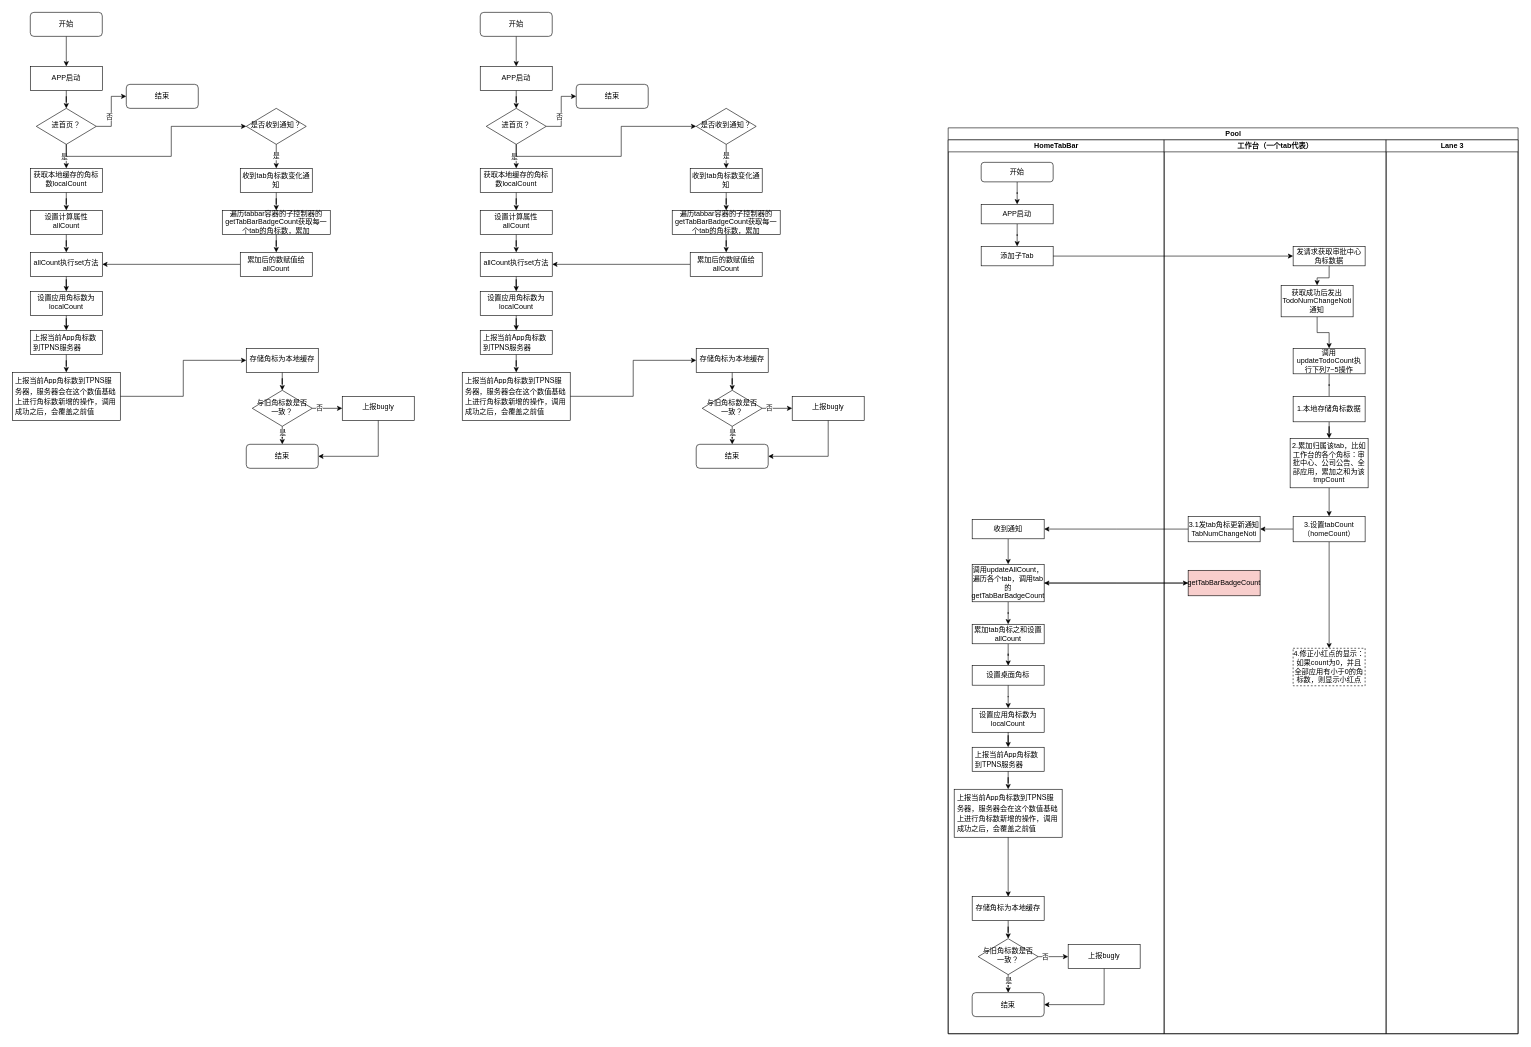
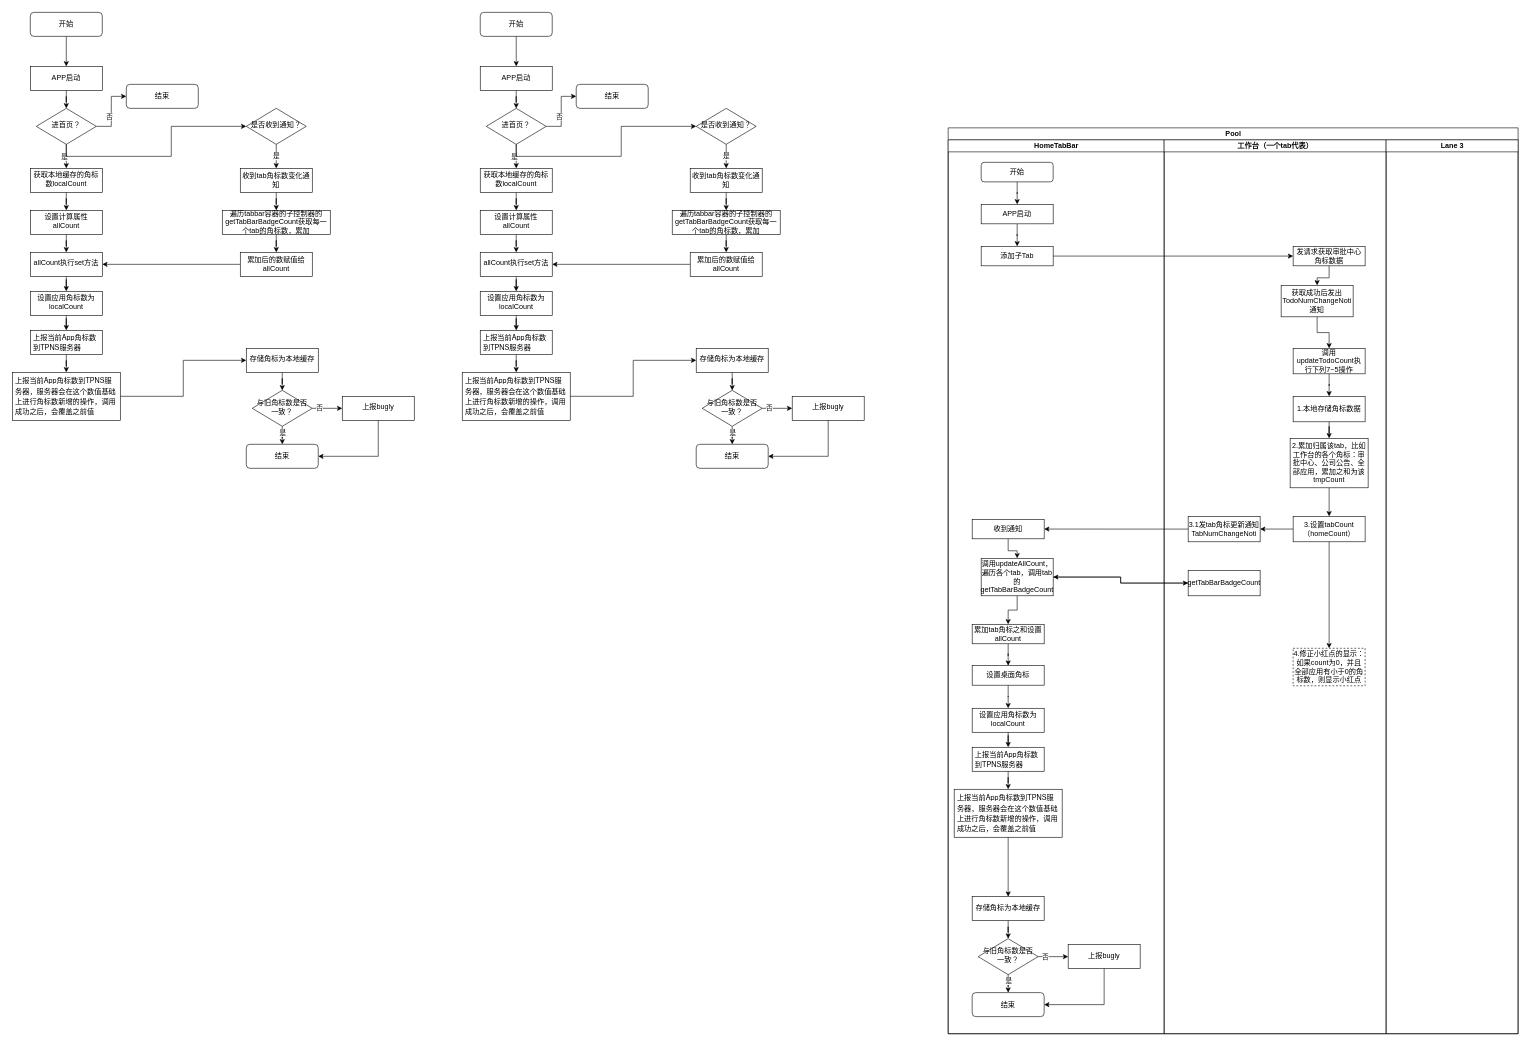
(1329, 392) -> (1329, 390)
(1008, 583) -> (1017, 577)
(1224, 583) -> (1224, 583)
